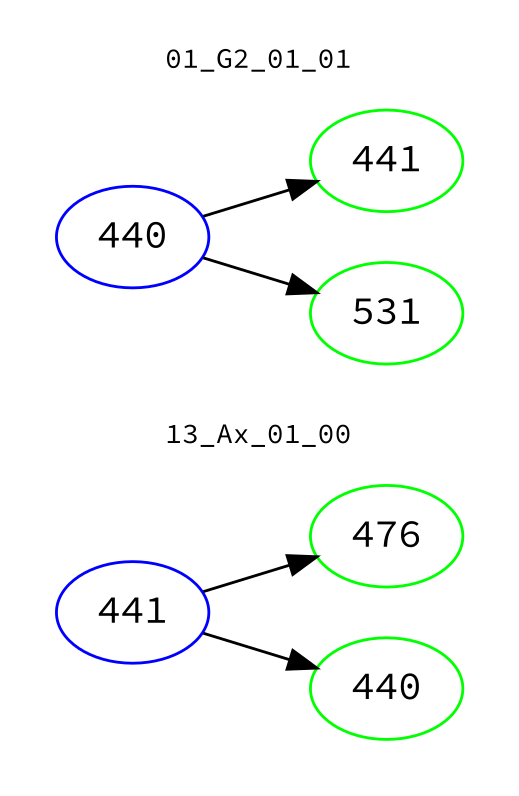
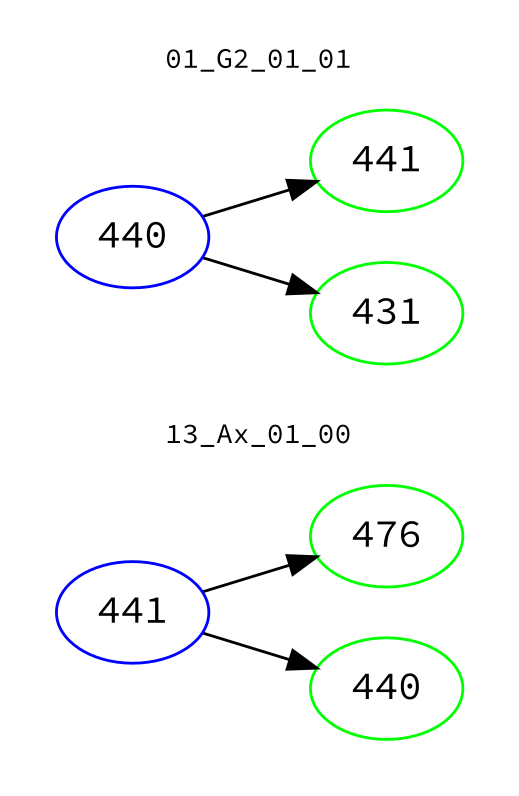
(387, 313) -> (387, 313)
